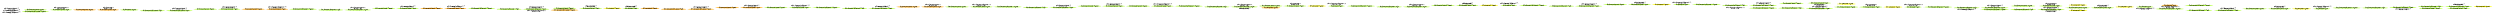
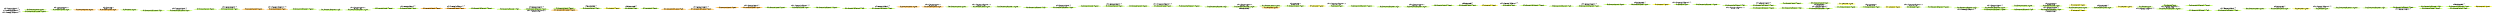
(2170, 5) -> (2170, 5)
(650, 8) -> (650, 8)
